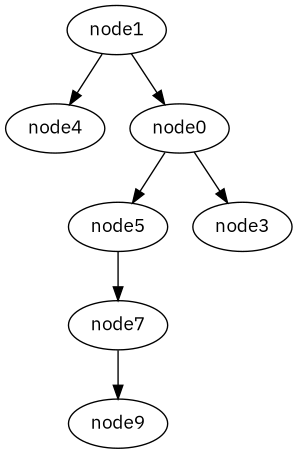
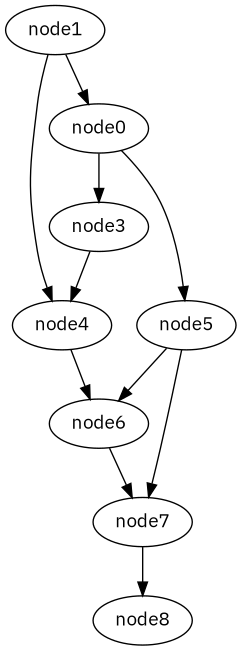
none -> (83, 270)
none -> (99, 424)
(118, 424) -> (143, 620)
